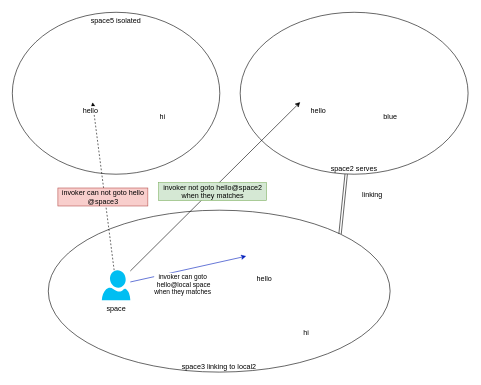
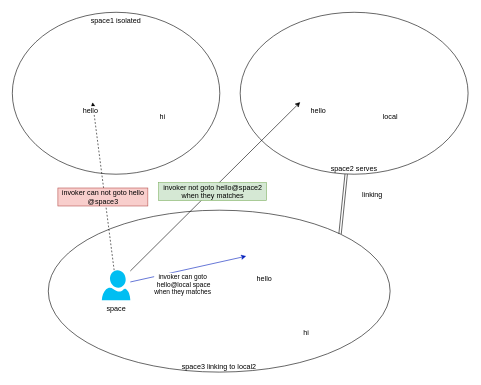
(116, 21) -> (116, 21)
(391, 117) -> (391, 117)
